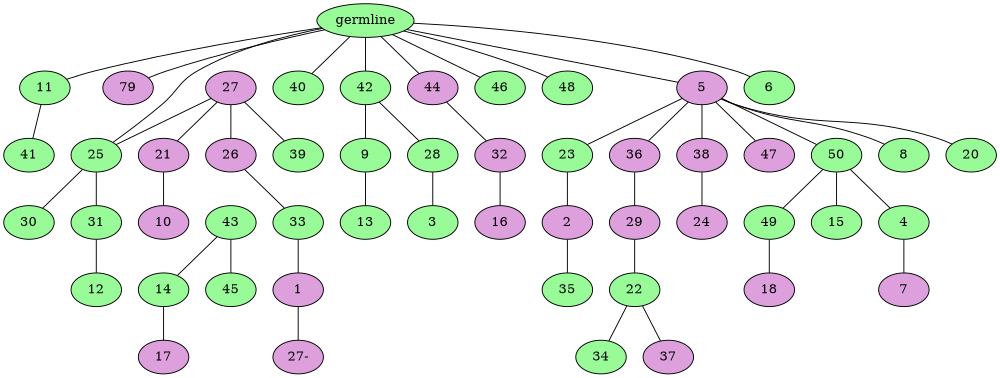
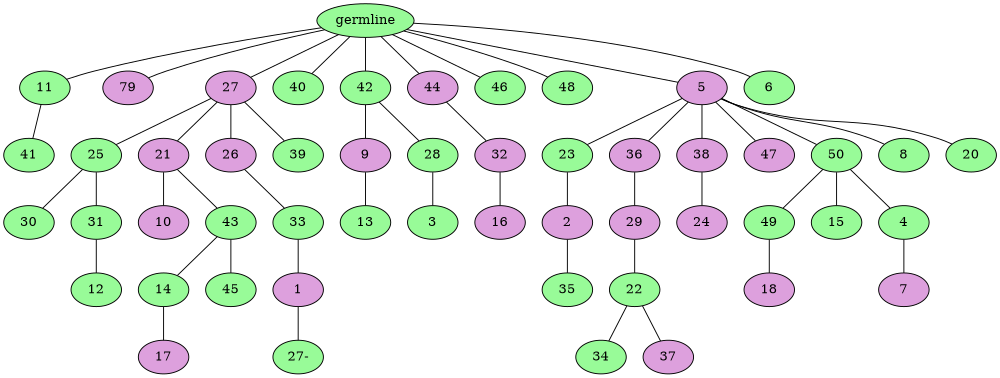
(207, 66) -> (295, 56)
(365, 155) -> (365, 155)
none -> (197, 189)
(298, 357) -> (298, 357)
